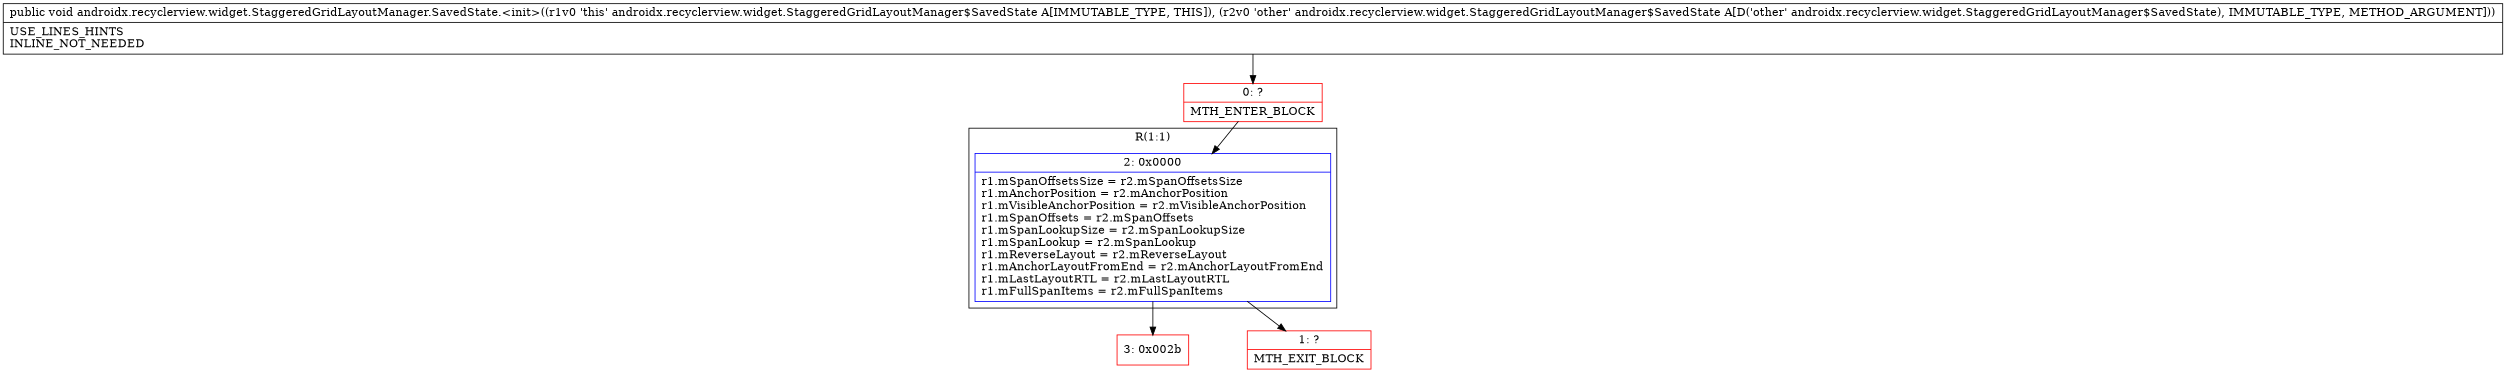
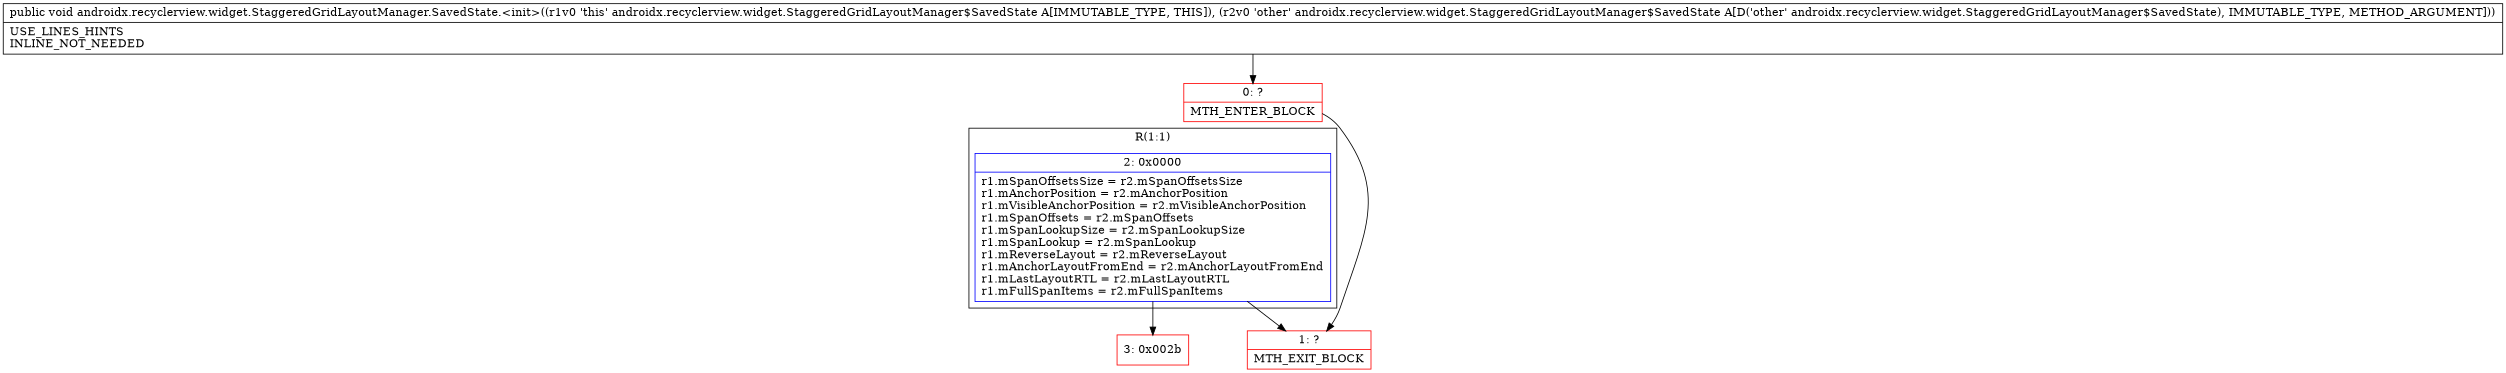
(1228, 134) -> (1367, 215)
